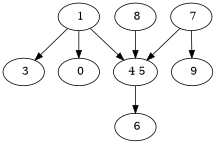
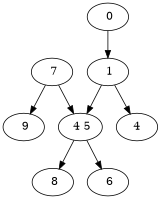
(79, 41) -> (108, 41)
(135, 41) -> (68, 151)
(24, 72) -> (137, 127)
